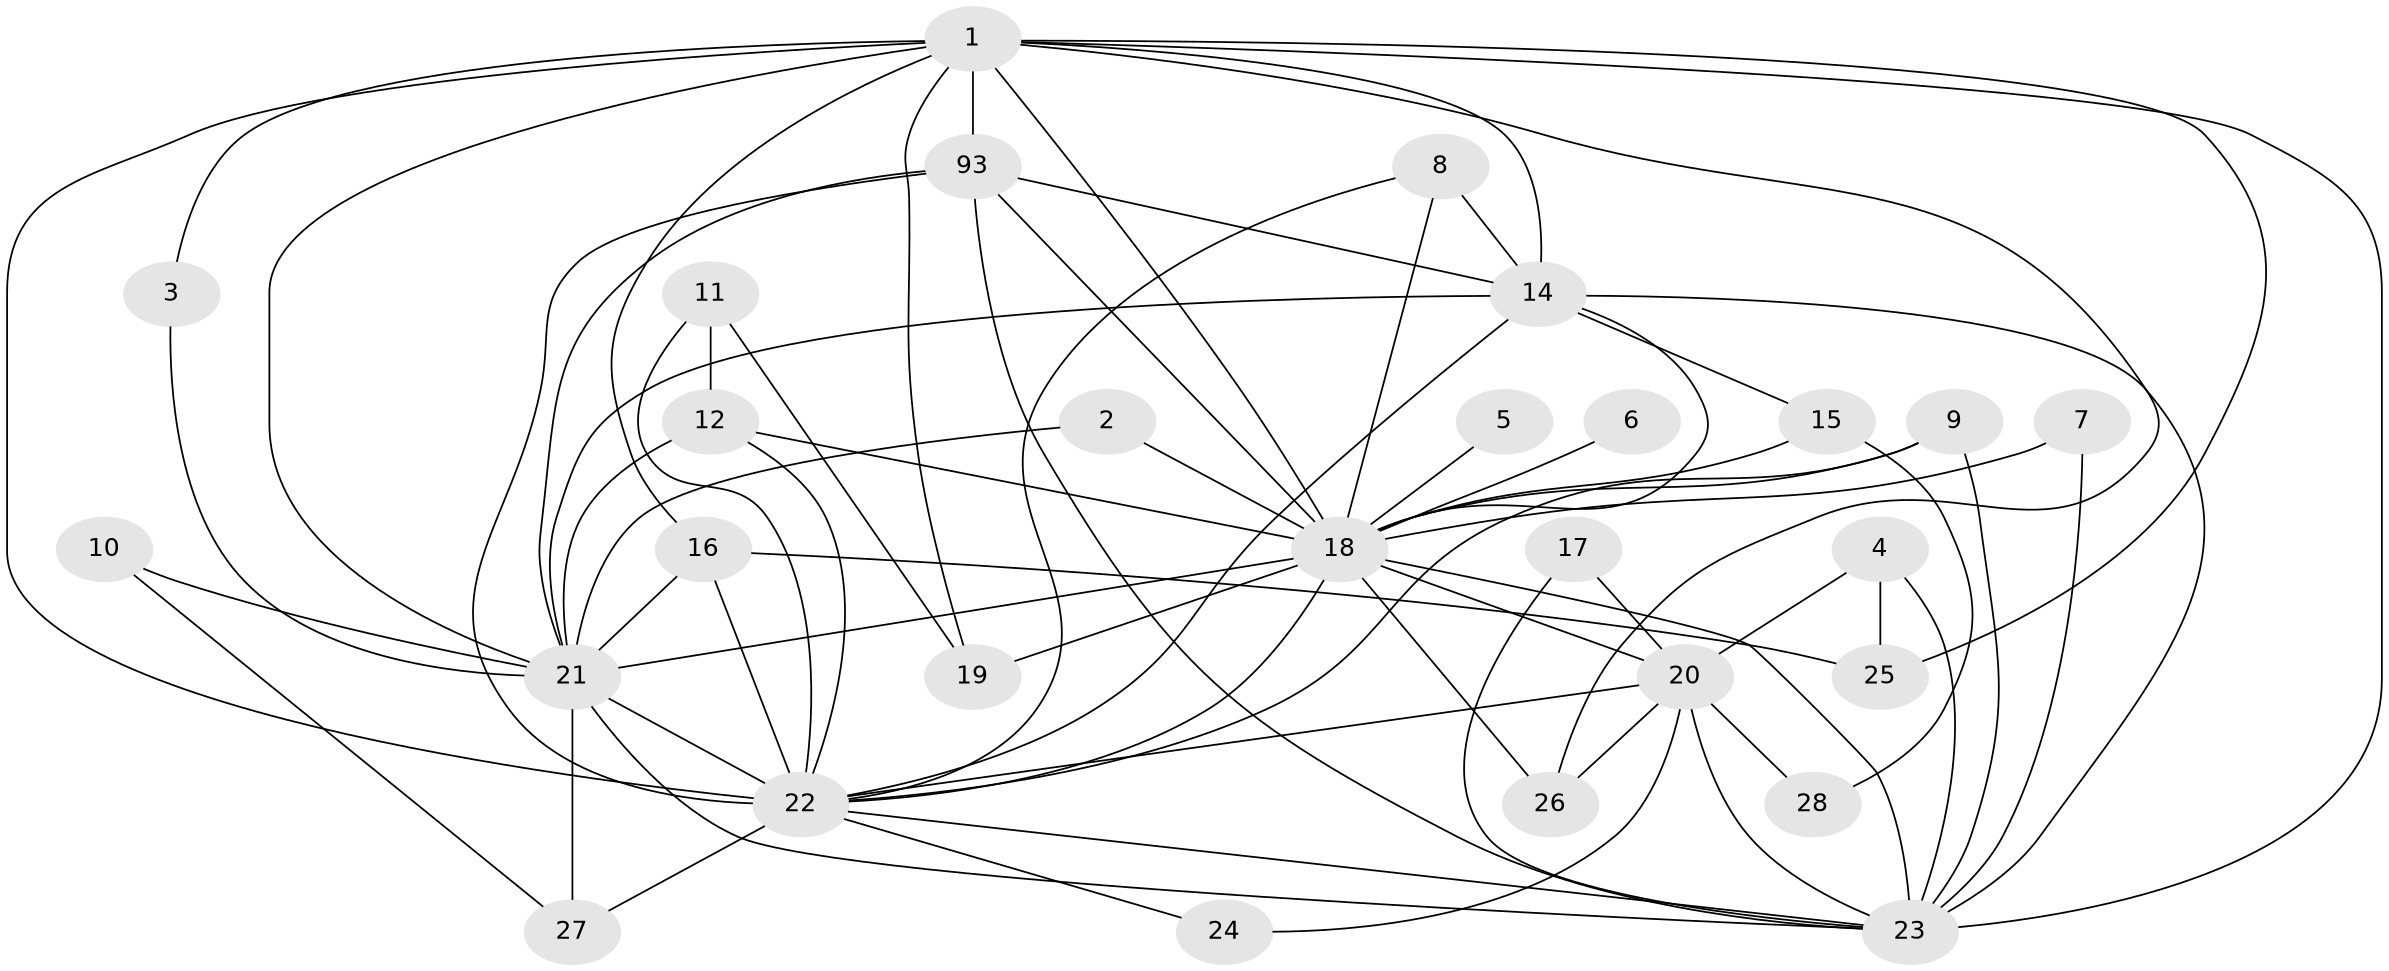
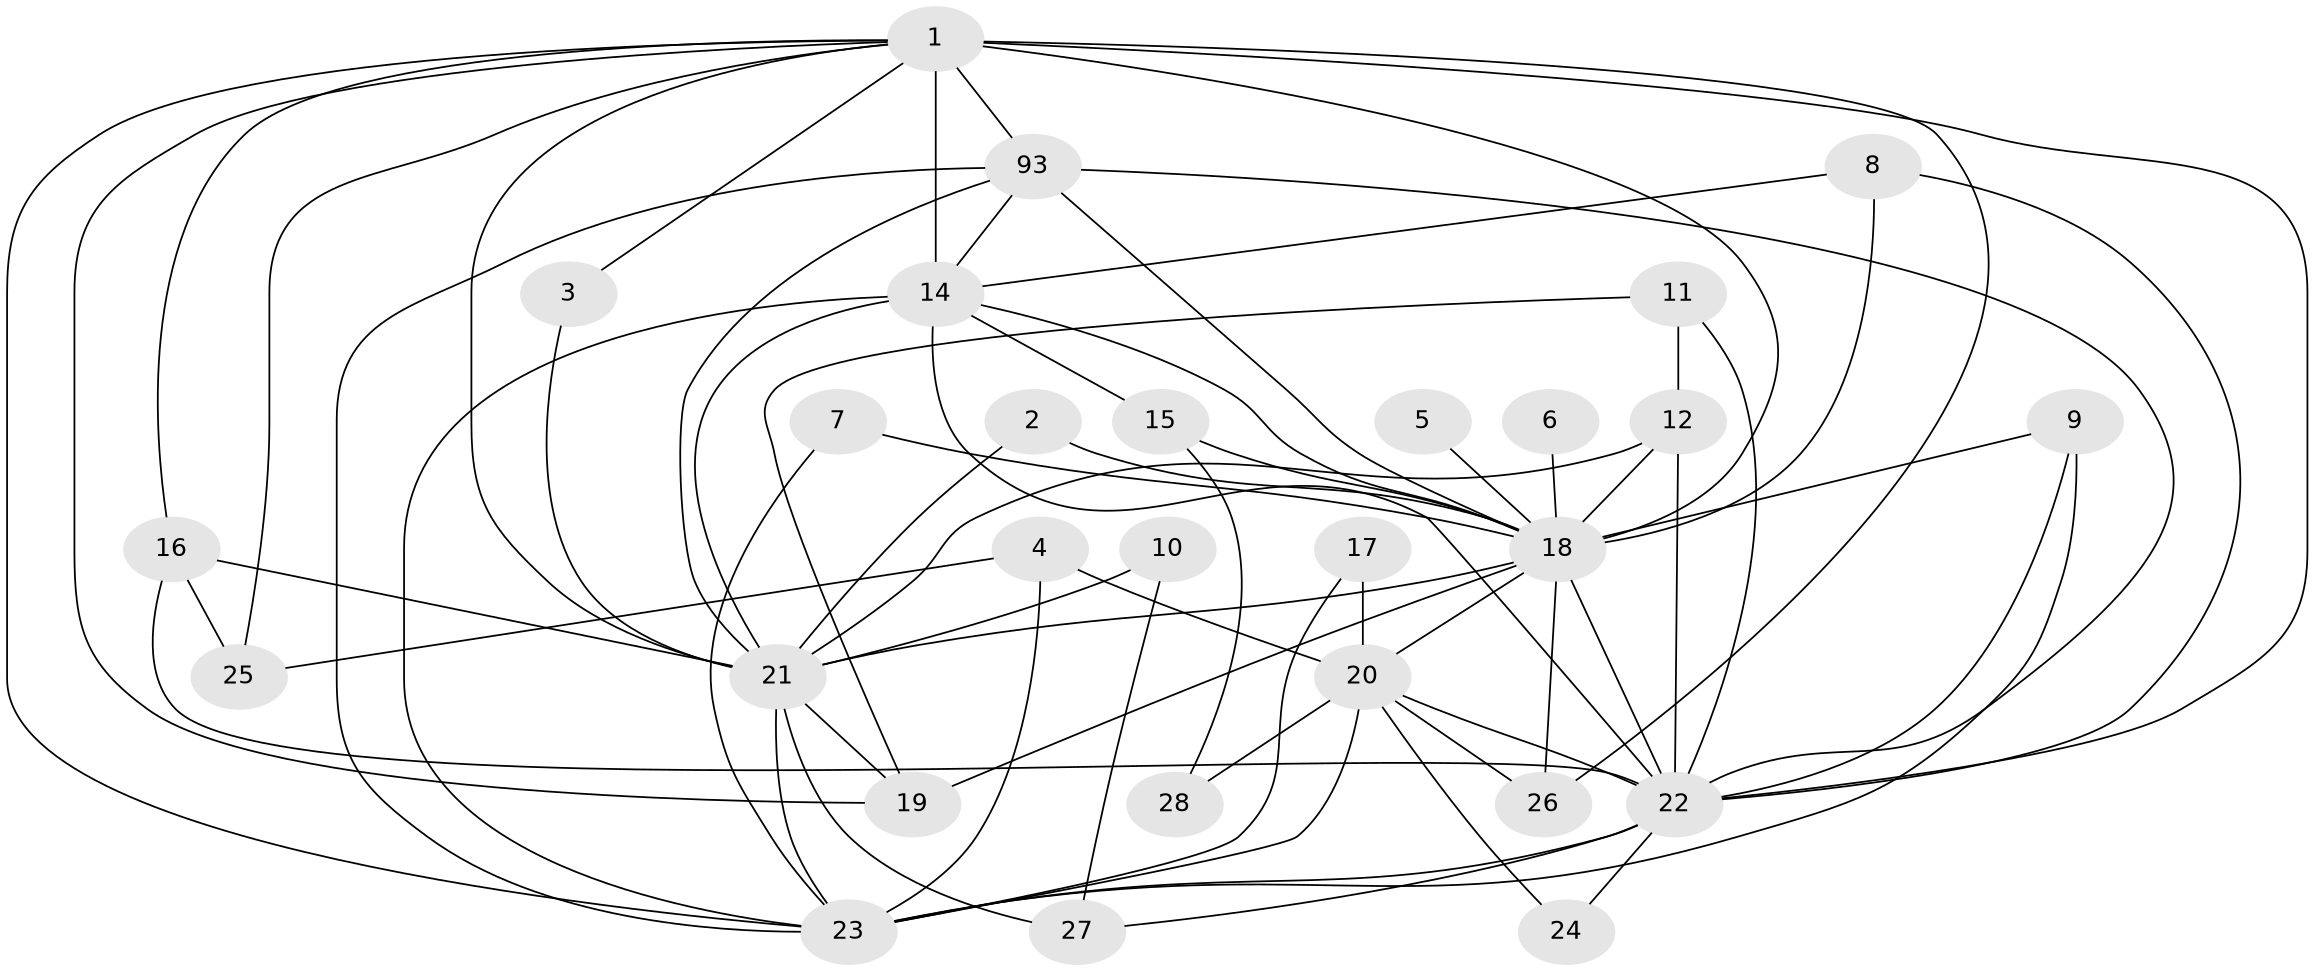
(1671, 622) -> none
(687, 741) -> (845, 741)
